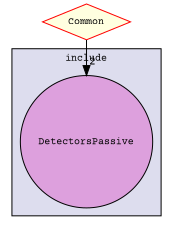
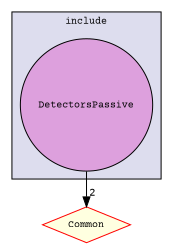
(87, 55) -> (87, 185)
